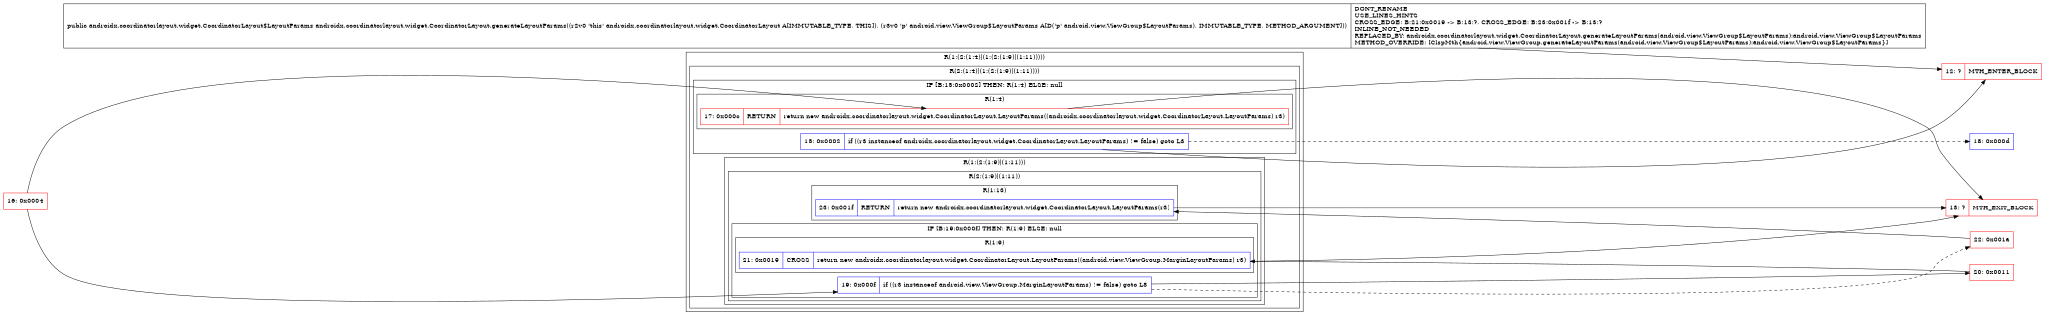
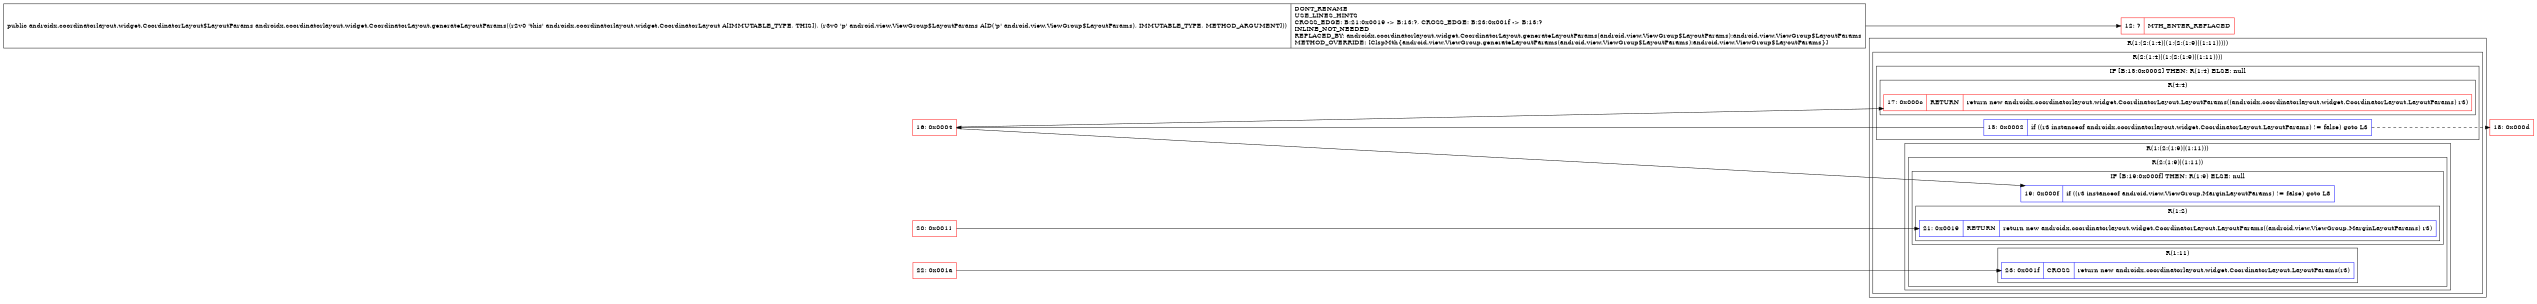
(2003, 71) -> (2189, 26)
(995, 99) -> (2178, 85)
(1992, 142) -> (2512, 128)
(1553, 167) -> (1472, 128)
(995, 190) -> (2178, 253)
(876, 208) -> (2059, 270)
(1992, 208) -> none
(995, 243) -> (2178, 211)
(798, 260) -> (1981, 228)
(1558, 280) -> none
(1563, 294) -> none
